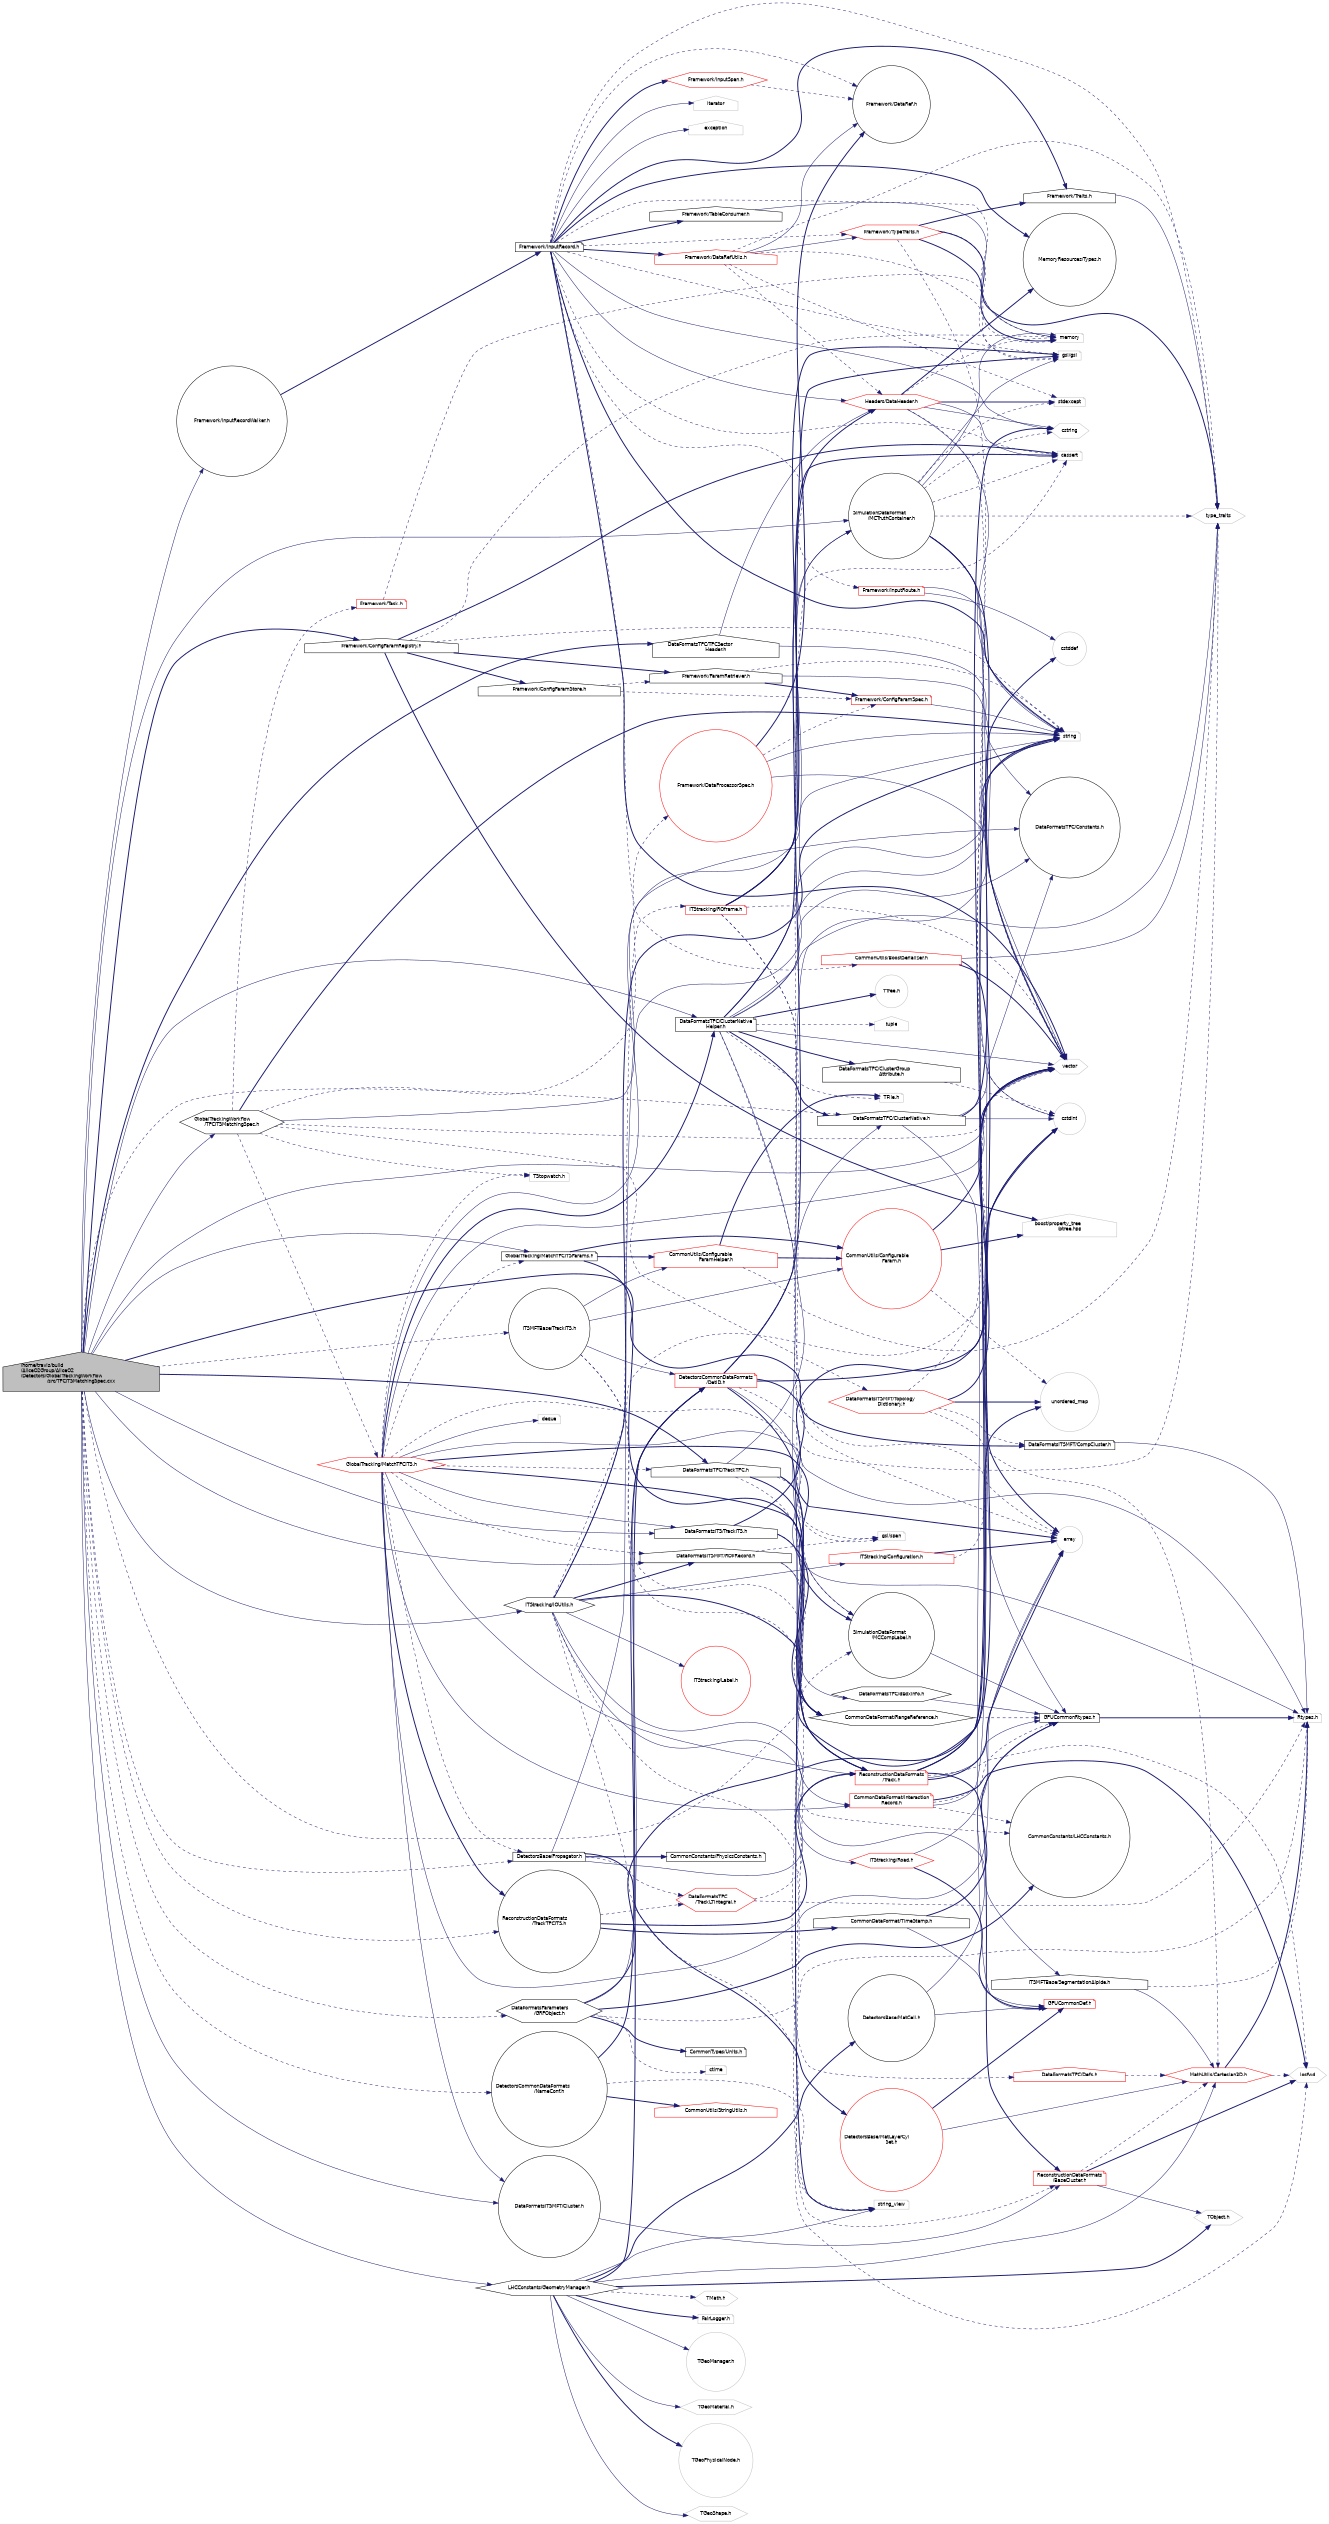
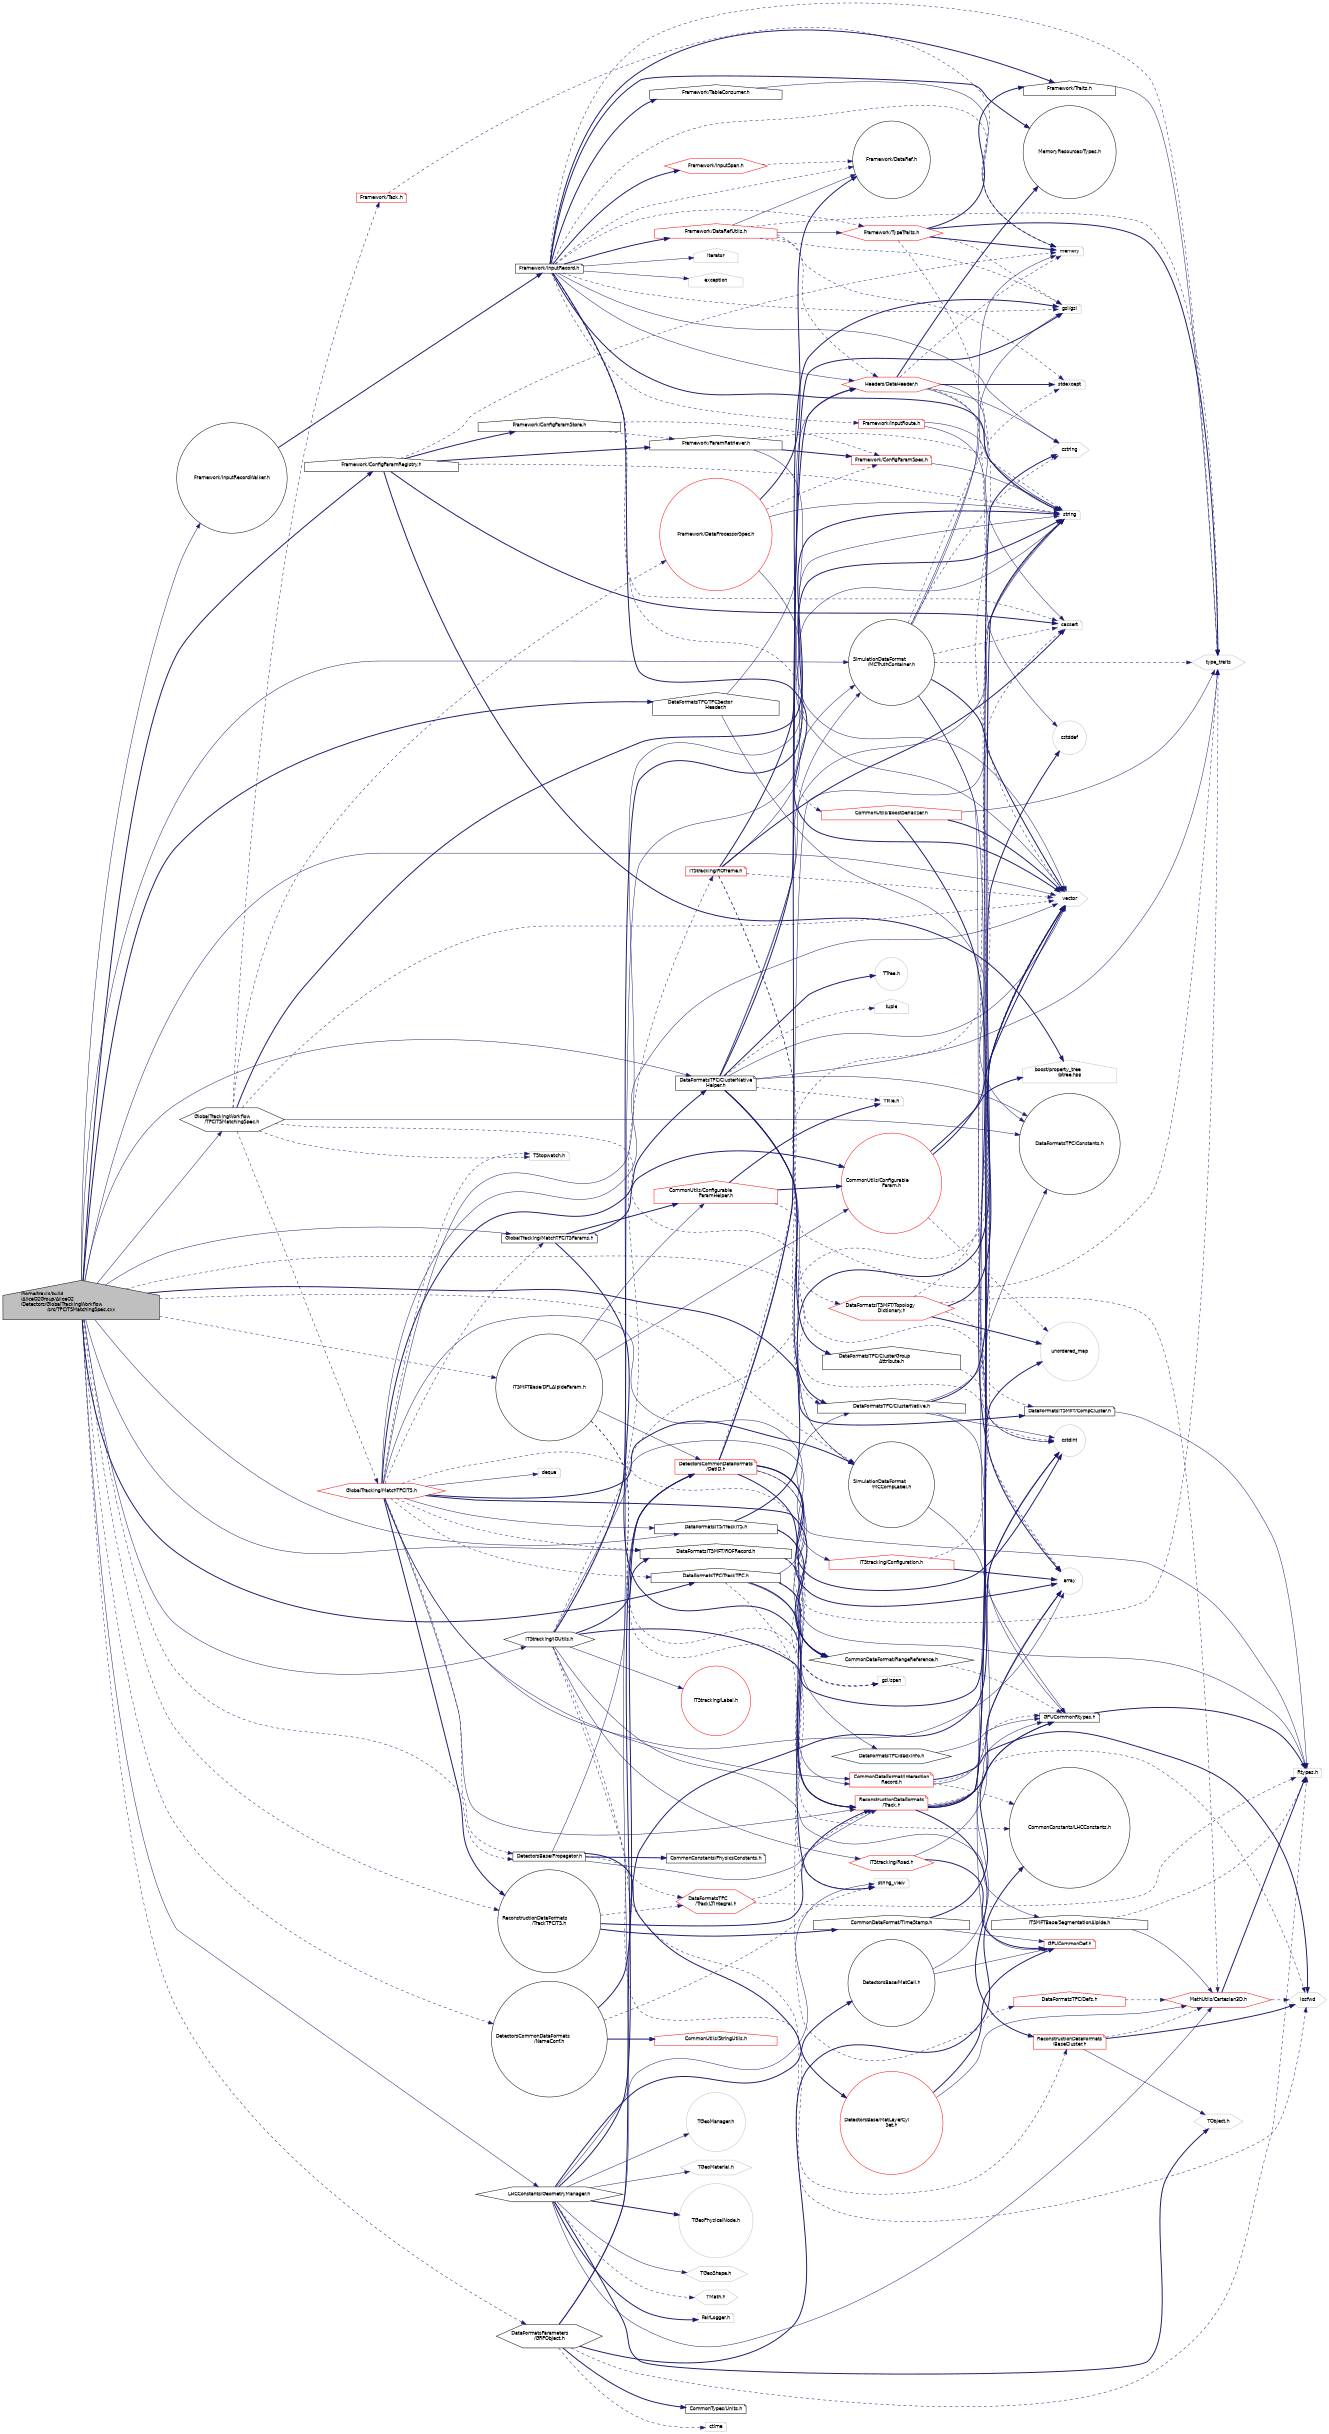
(549, 1329) -> (549, 1387)
(549, 2207) -> none
